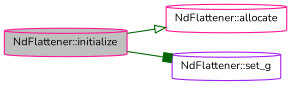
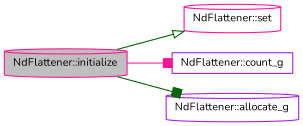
(226, 19) -> (232, 19)
none -> (232, 63)
(226, 66) -> (232, 108)
